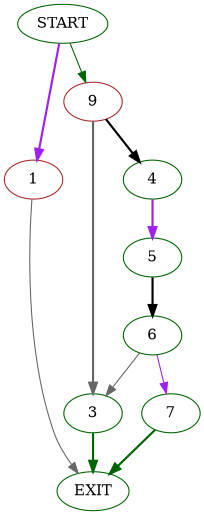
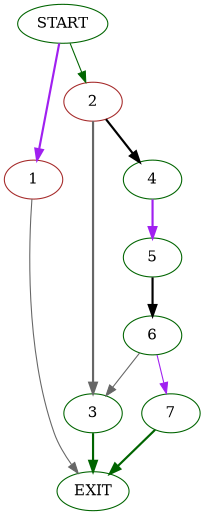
(93, 102) -> (93, 102)
